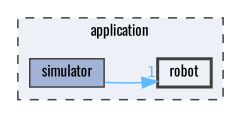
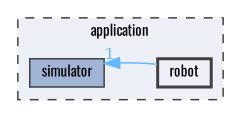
(123, 83) -> (138, 63)
